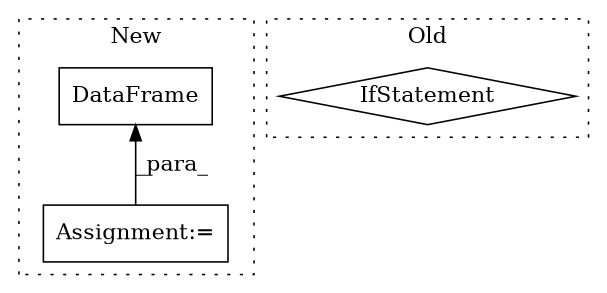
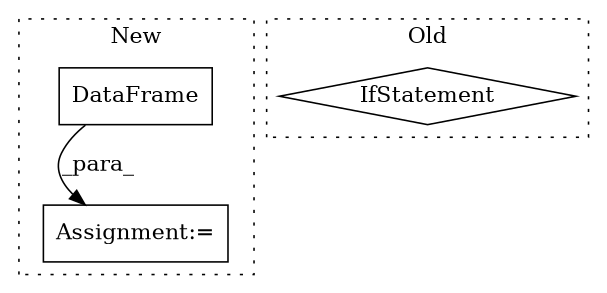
(136, 173) -> (60, 157)
